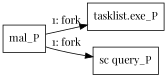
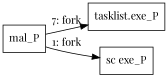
(66, 21) -> (67, 21)
(126, 61) -> (126, 61)
